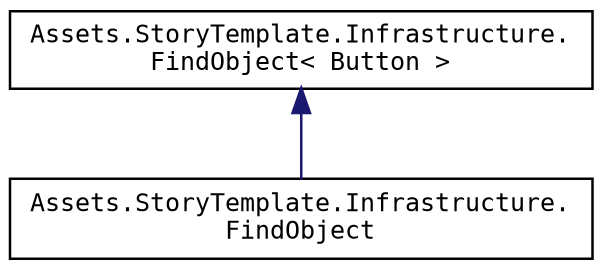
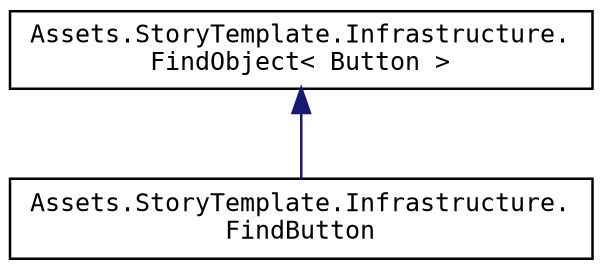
(301, 219) -> (301, 219)
